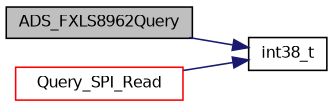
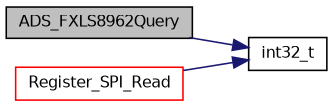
(288, 54) -> (288, 54)
(99, 84) -> (99, 84)
